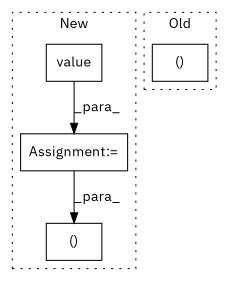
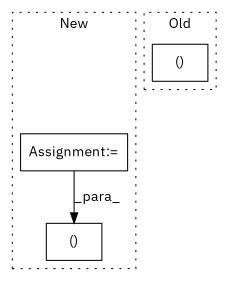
(74, 63) -> none
